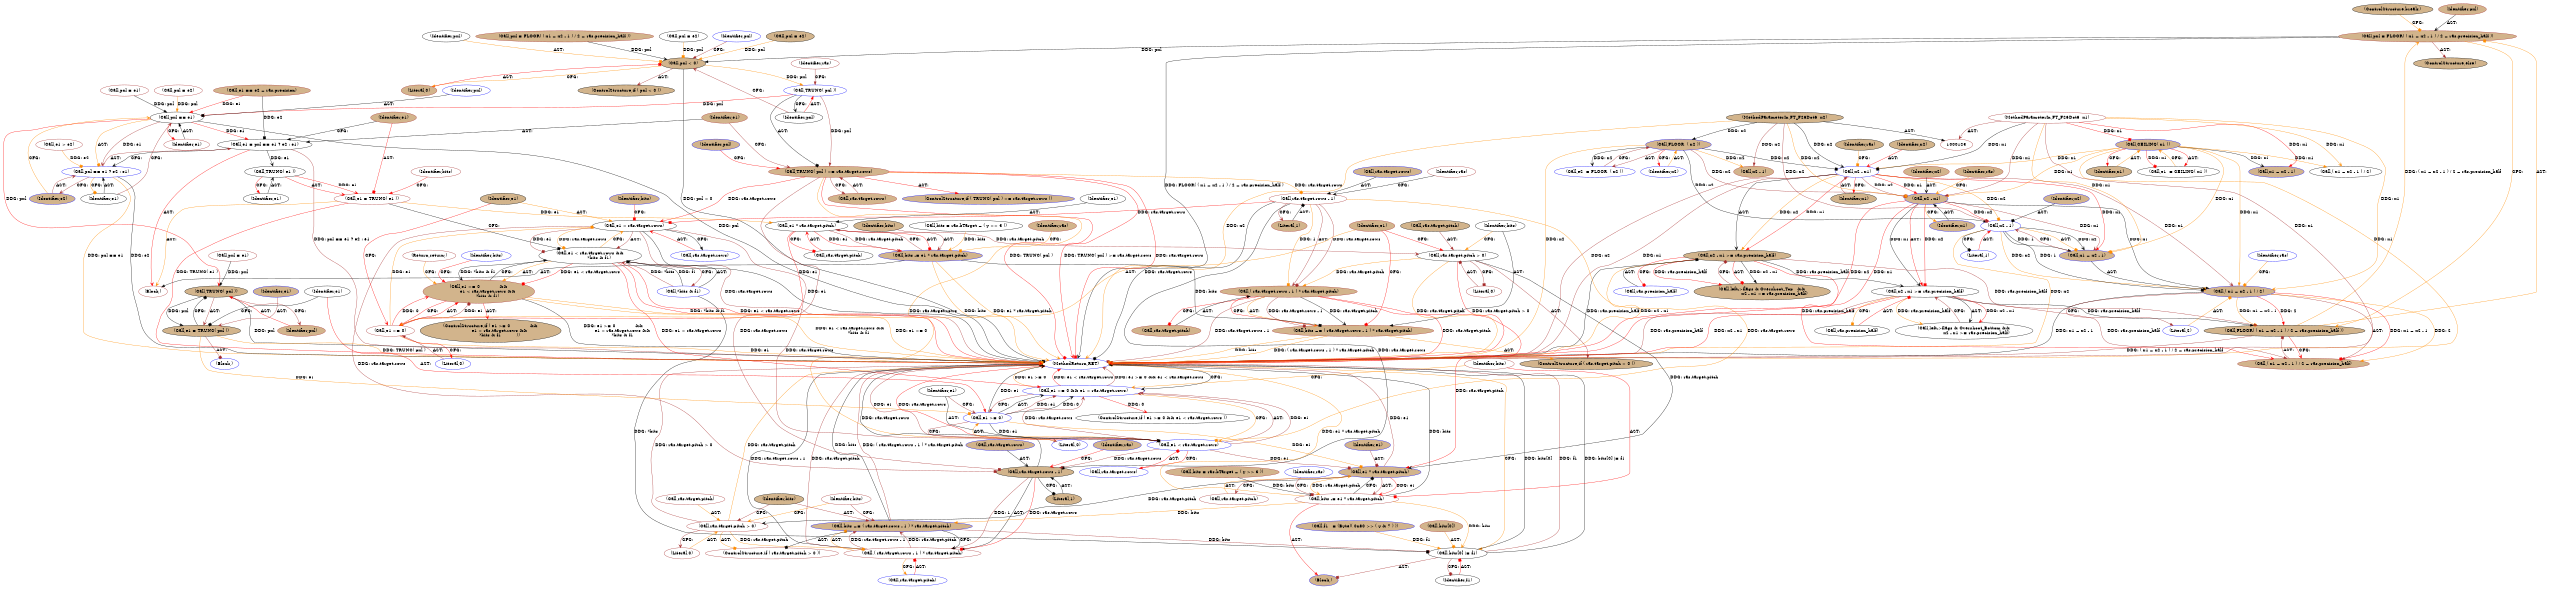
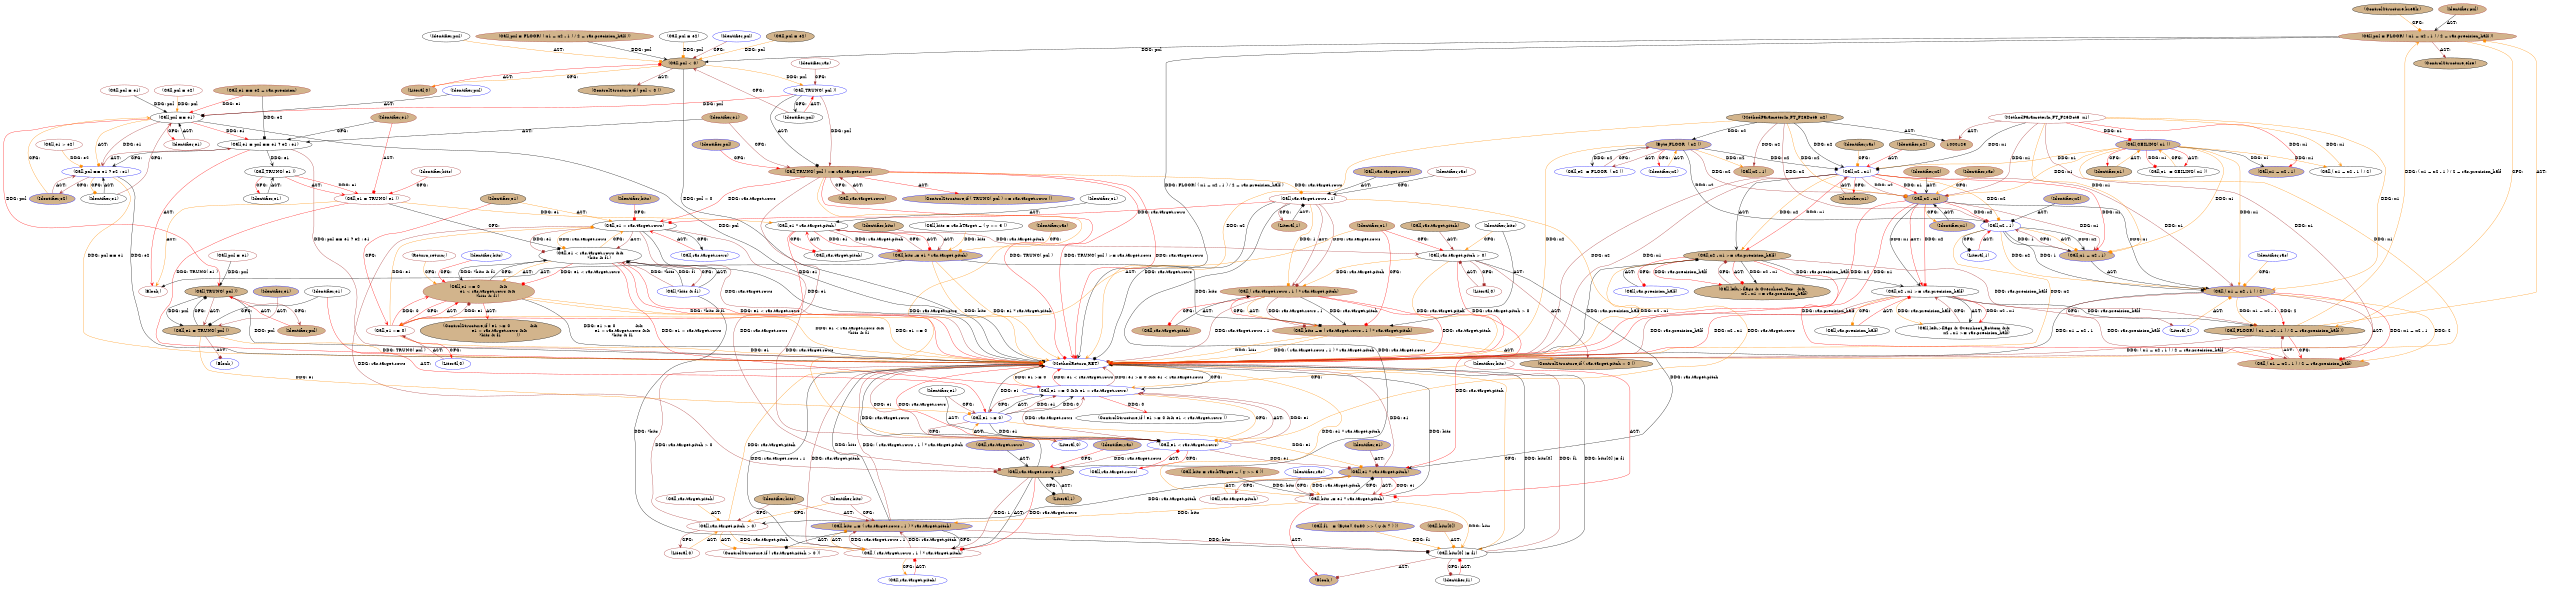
(1678, 145) -> (1678, 145)
(1957, 145) -> (1957, 145)
